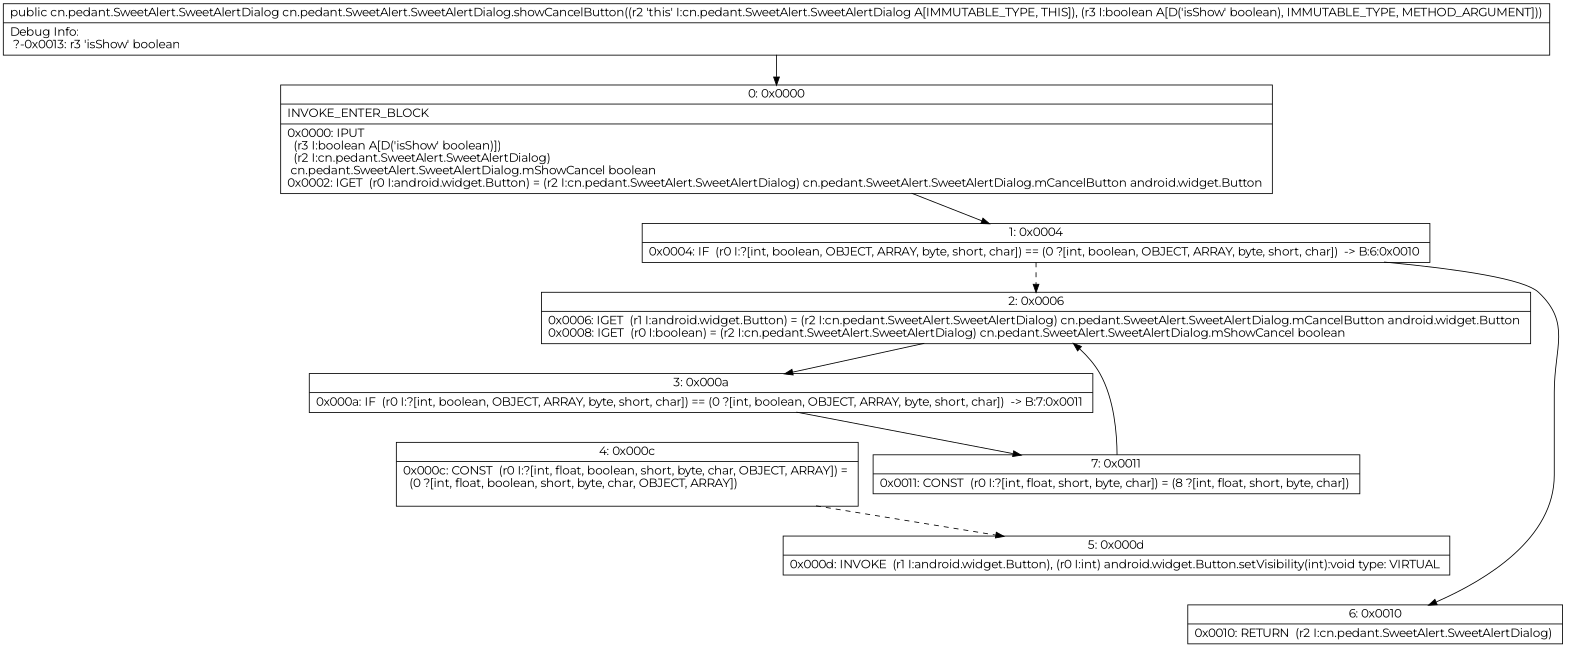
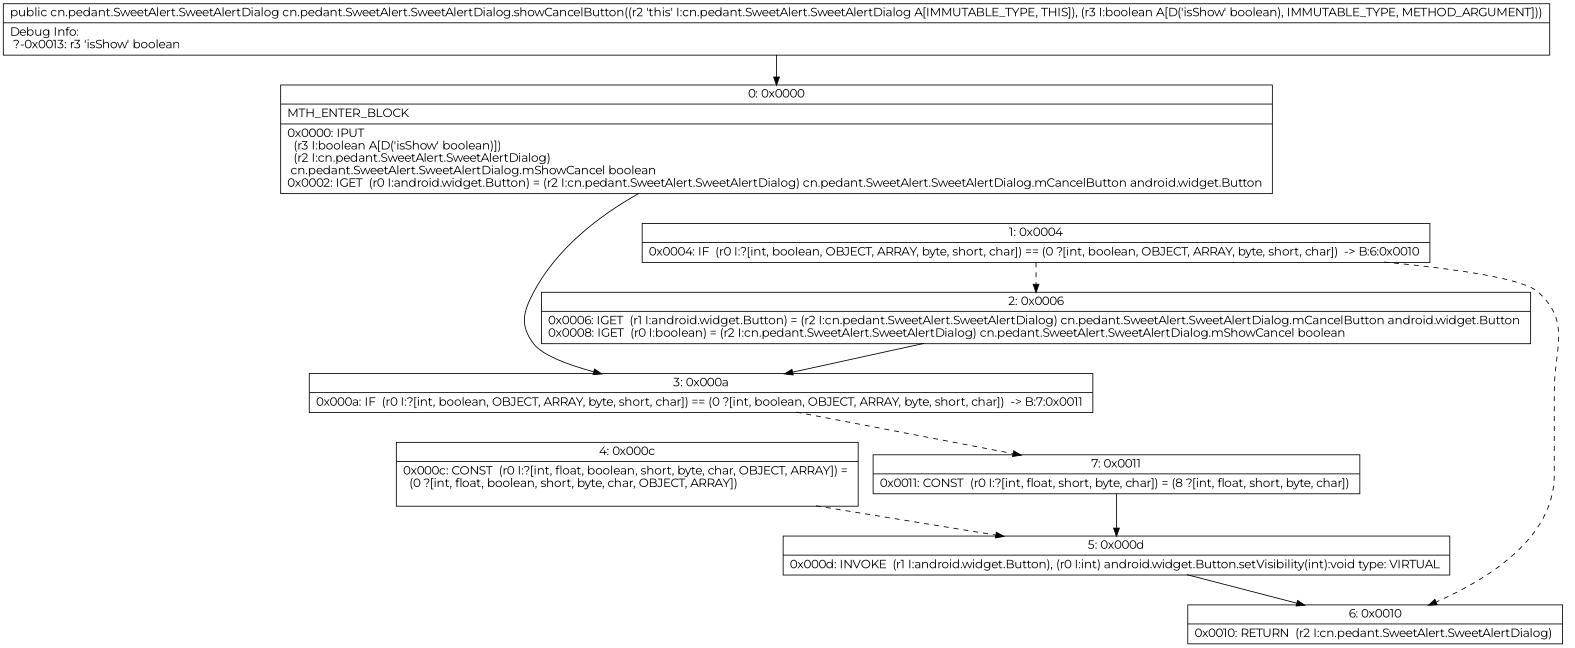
(358, 114) -> (348, 114)
(947, 207) -> (540, 282)
(1554, 393) -> (1554, 393)
(1110, 398) -> (1116, 511)
(905, 433) -> (905, 433)
none -> (1242, 589)
